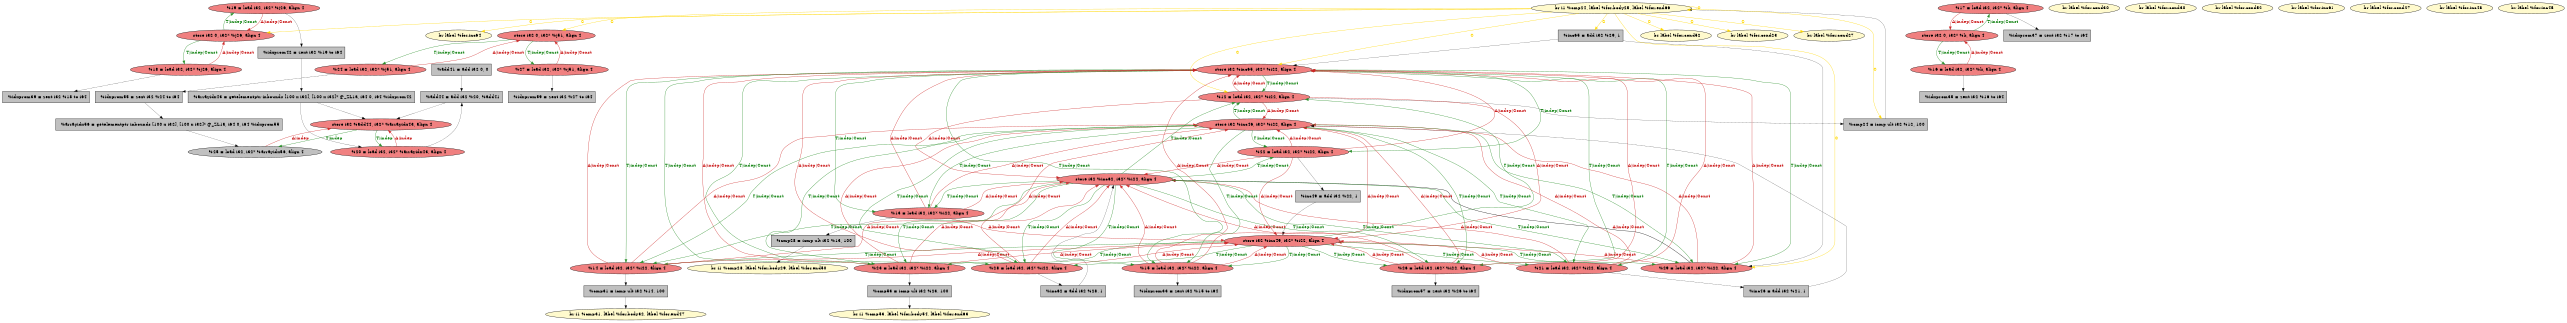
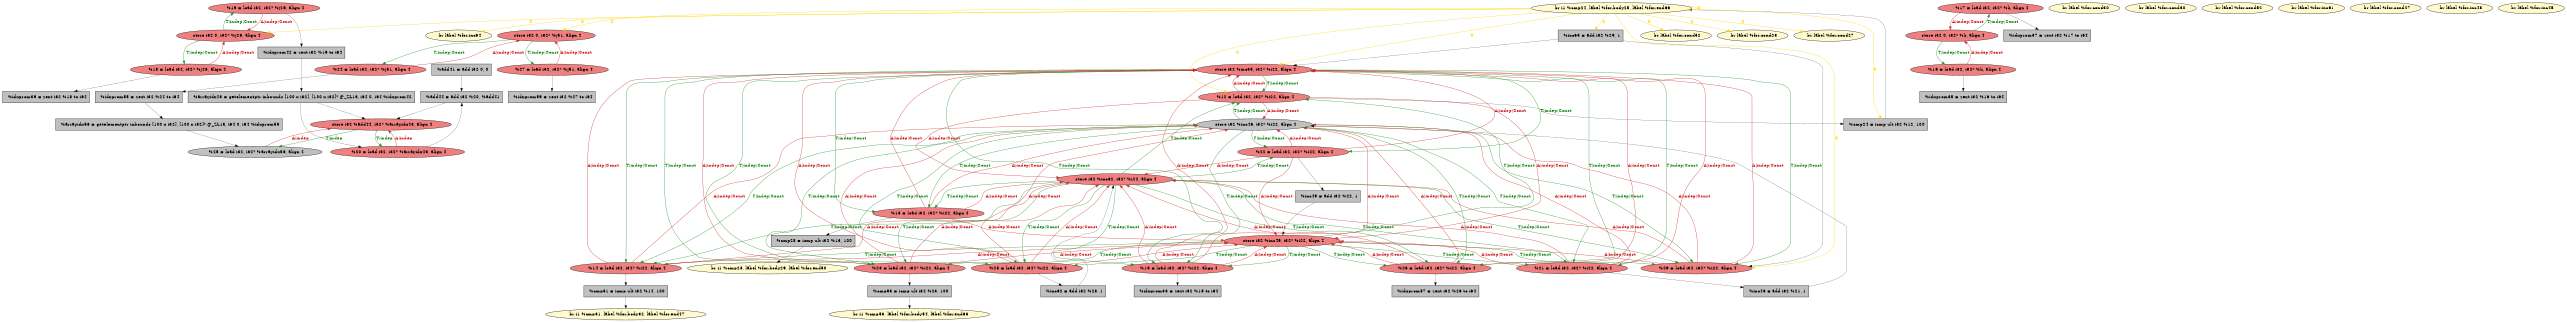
(1254, 125) -> (1254, 125)
(1442, 190) -> (1442, 190)
